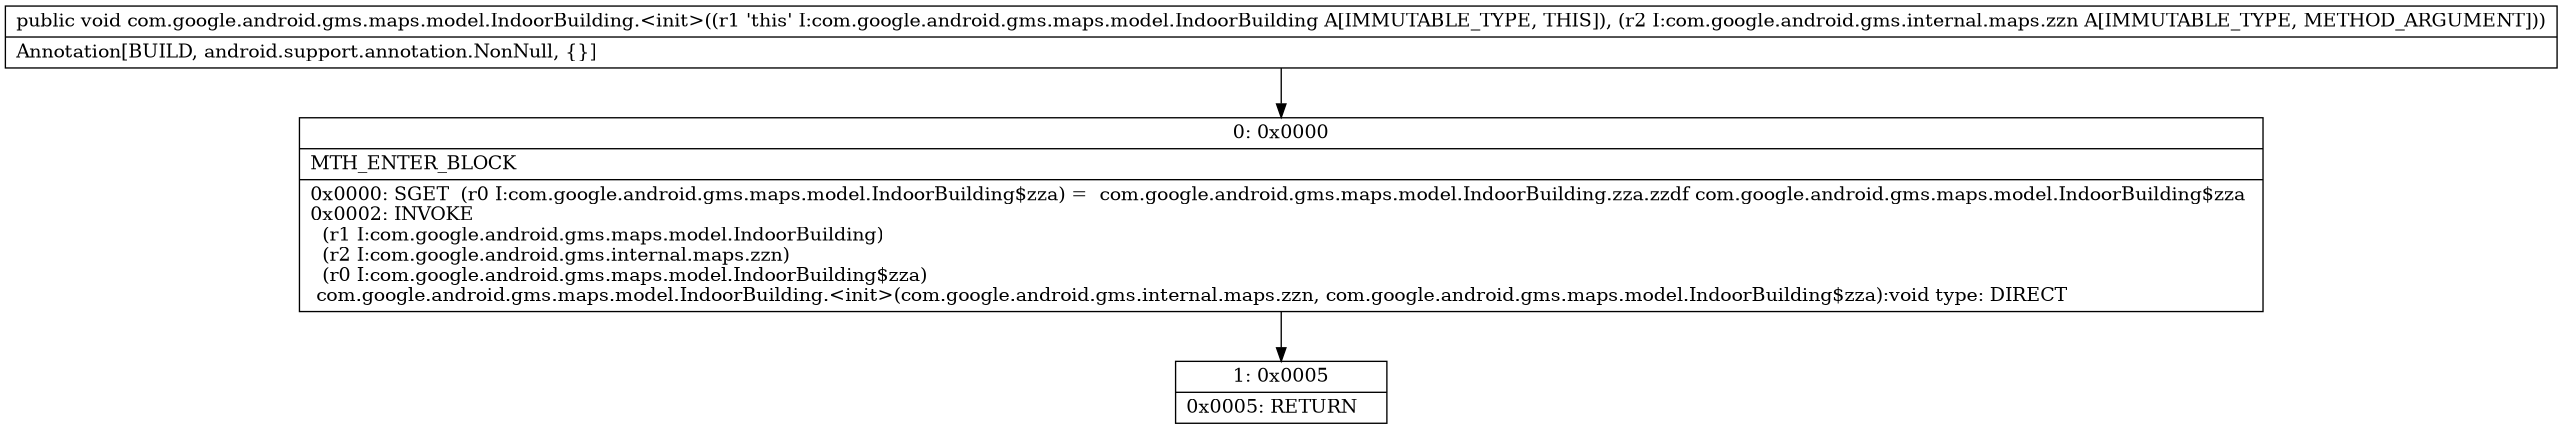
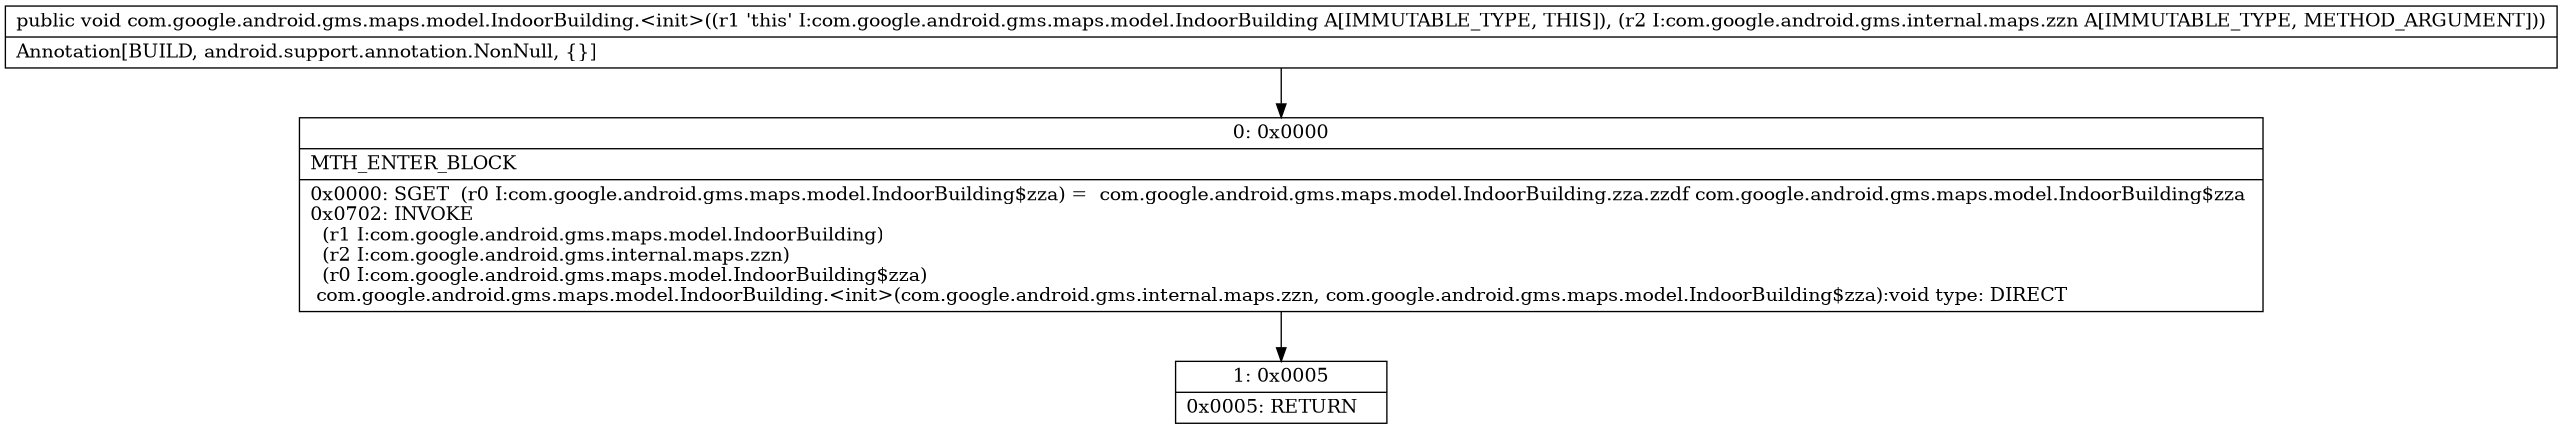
(398, 215) -> (398, 215)
